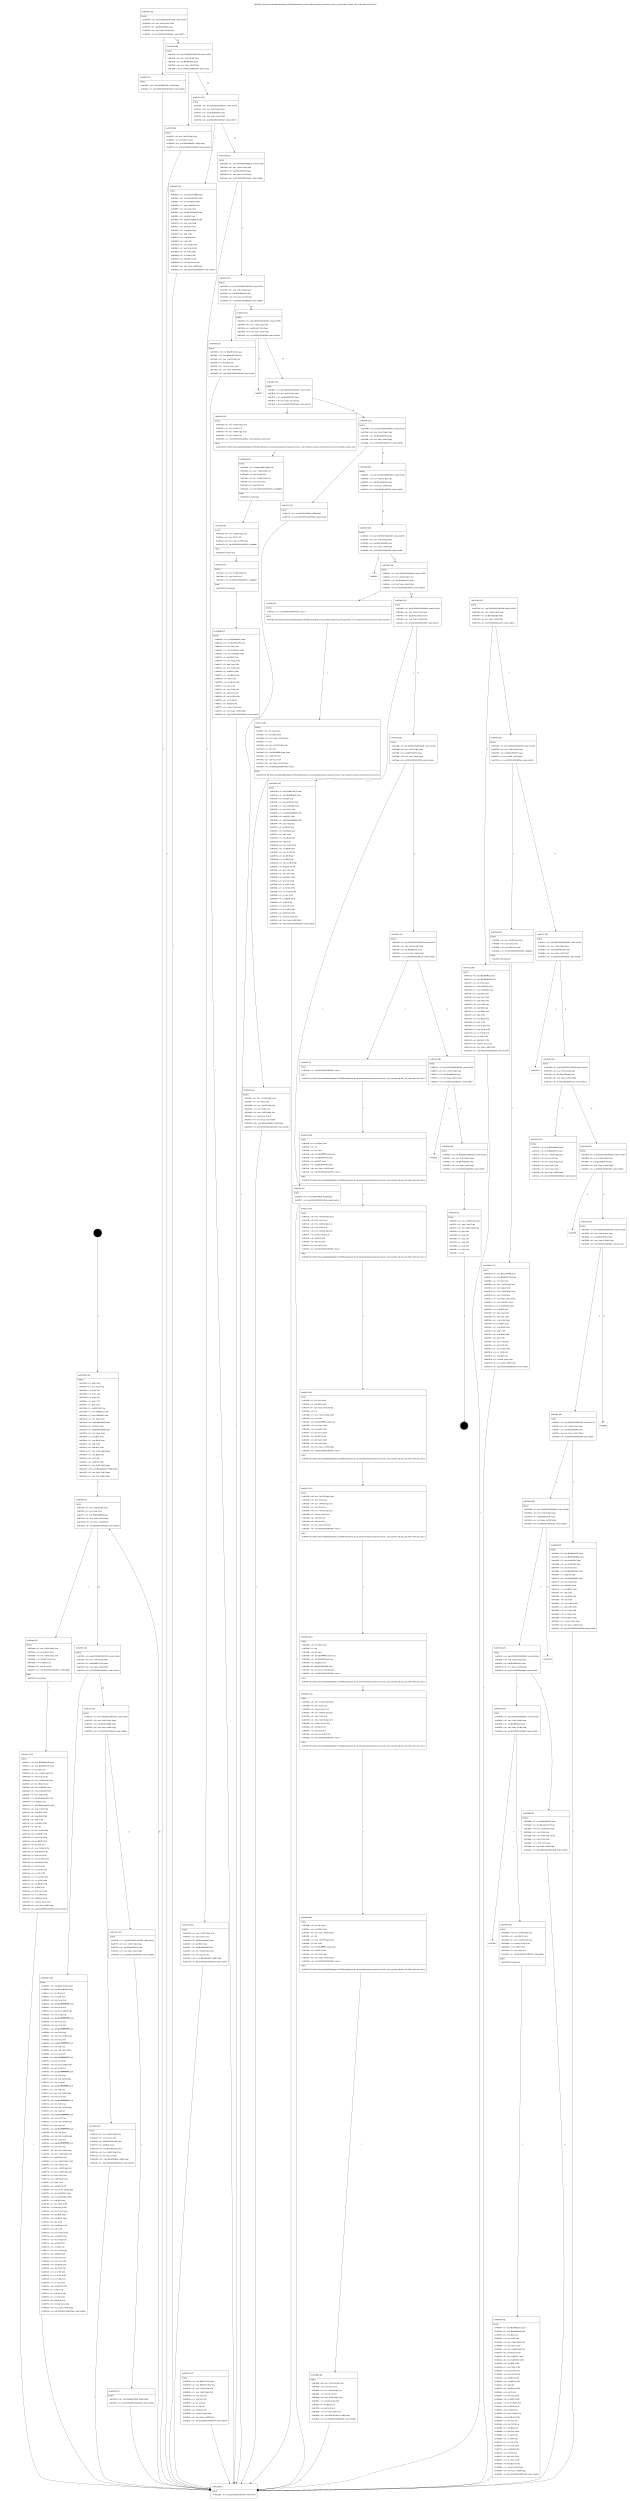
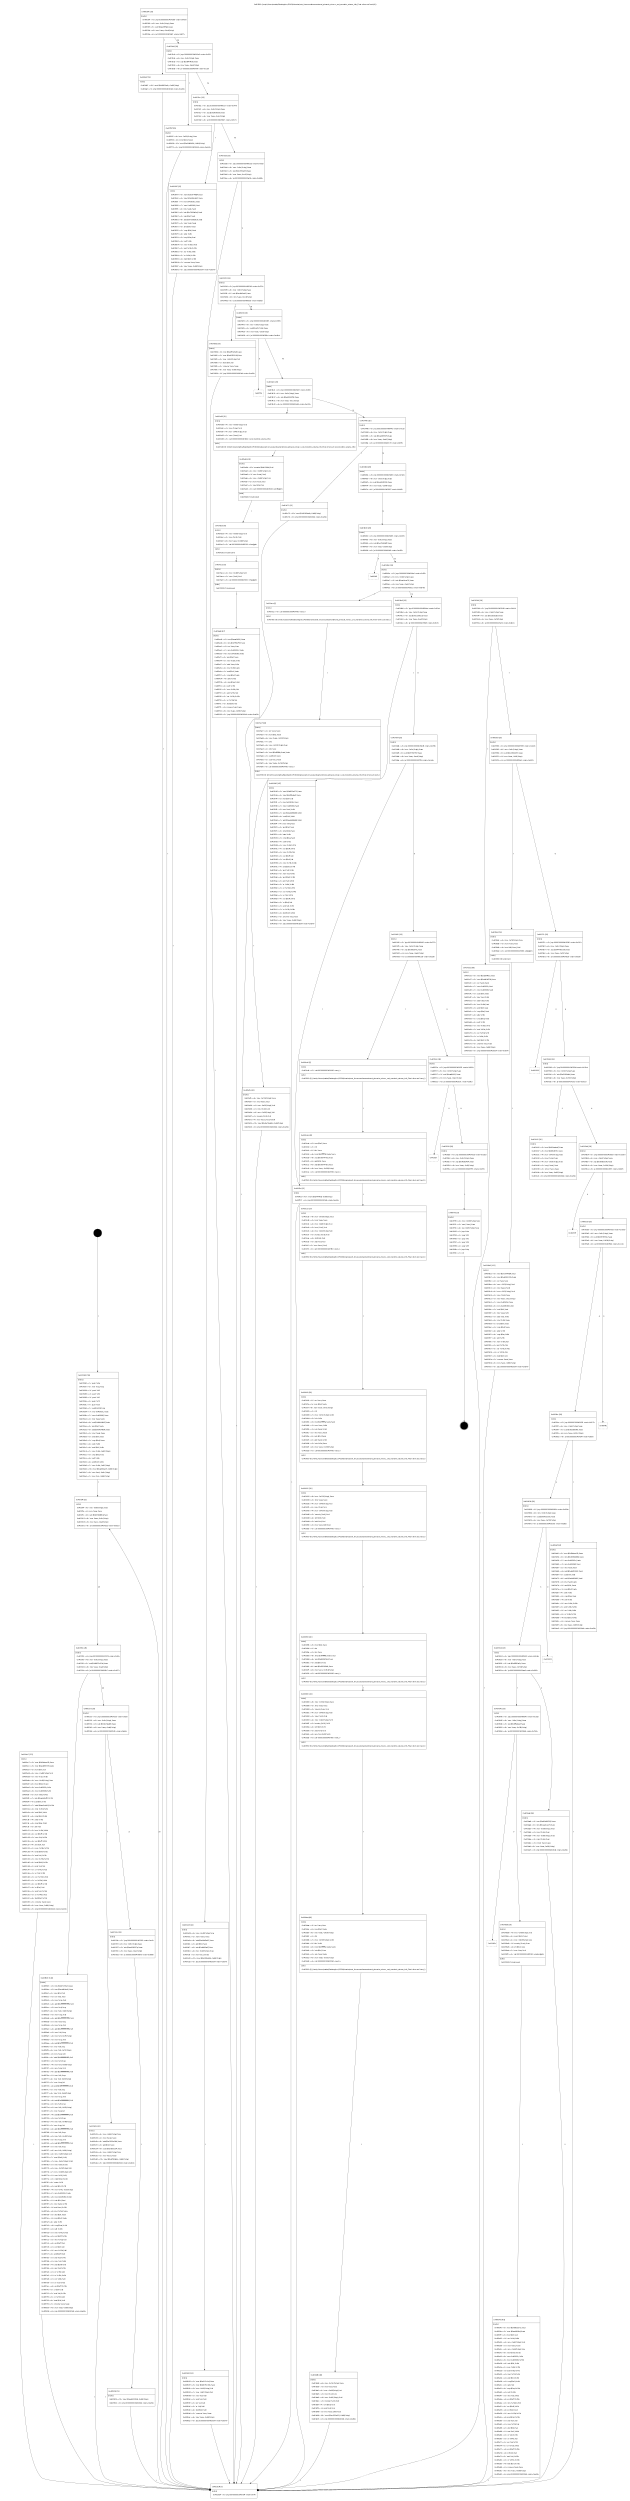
(48, 1659) -> none
(182, 2238) -> (205, 2167)
